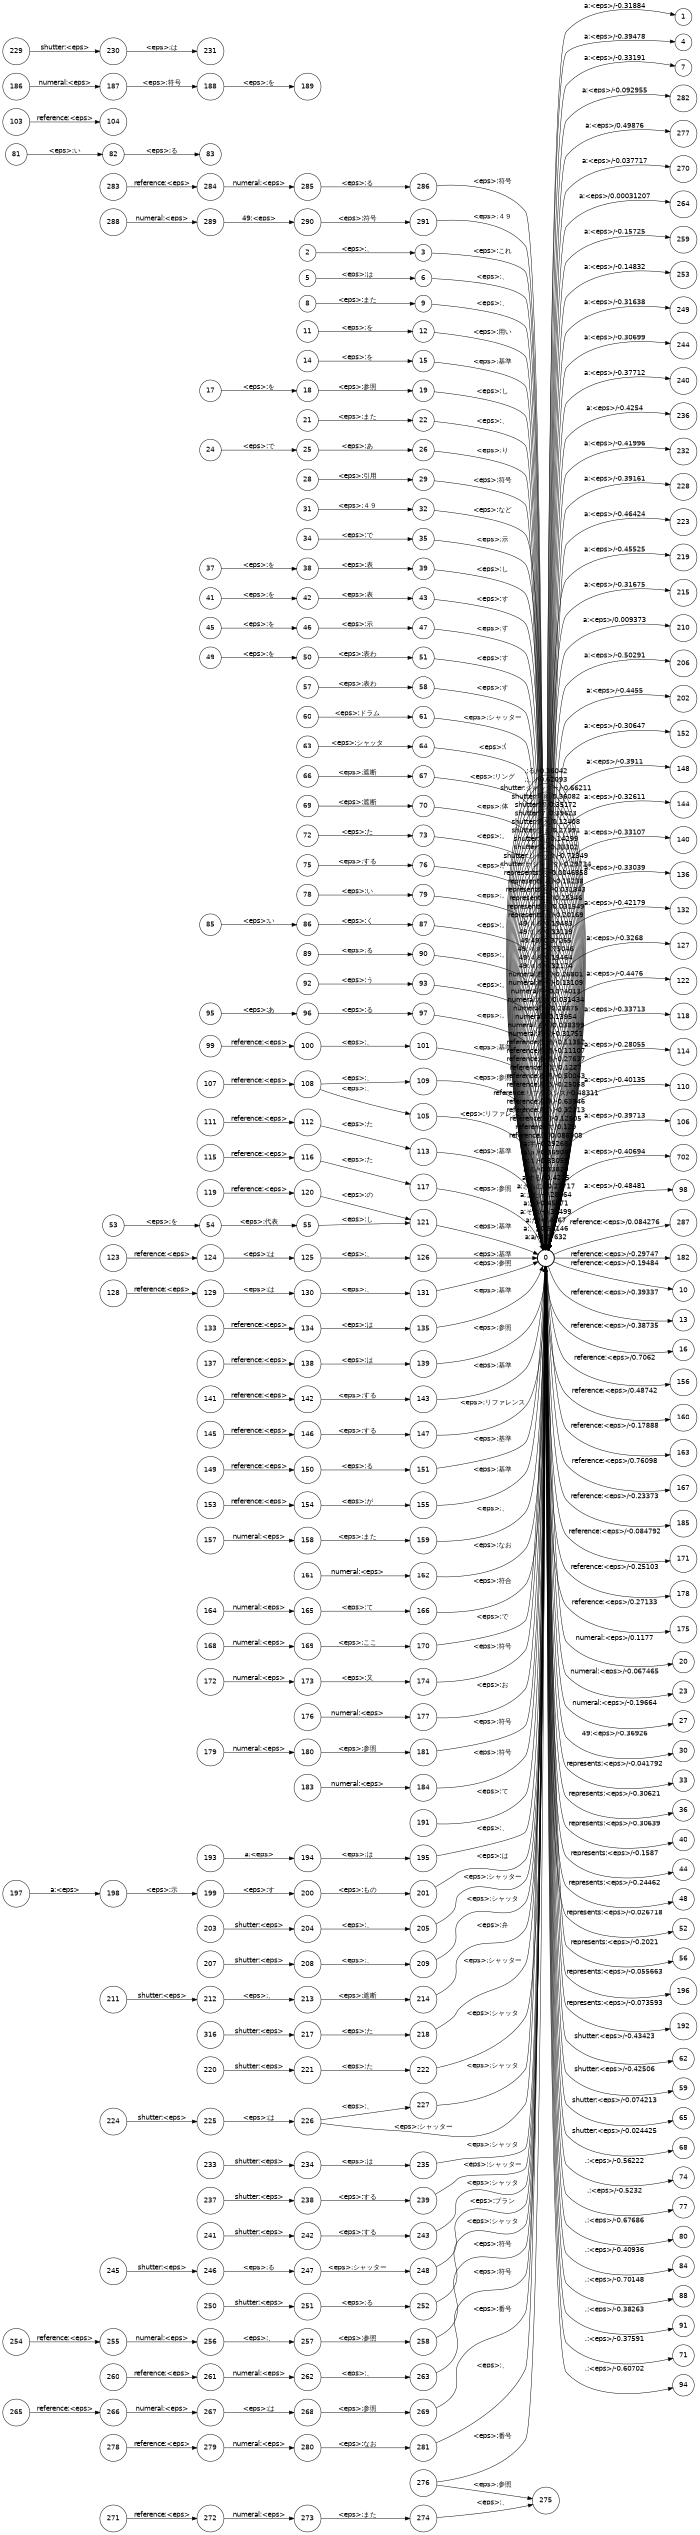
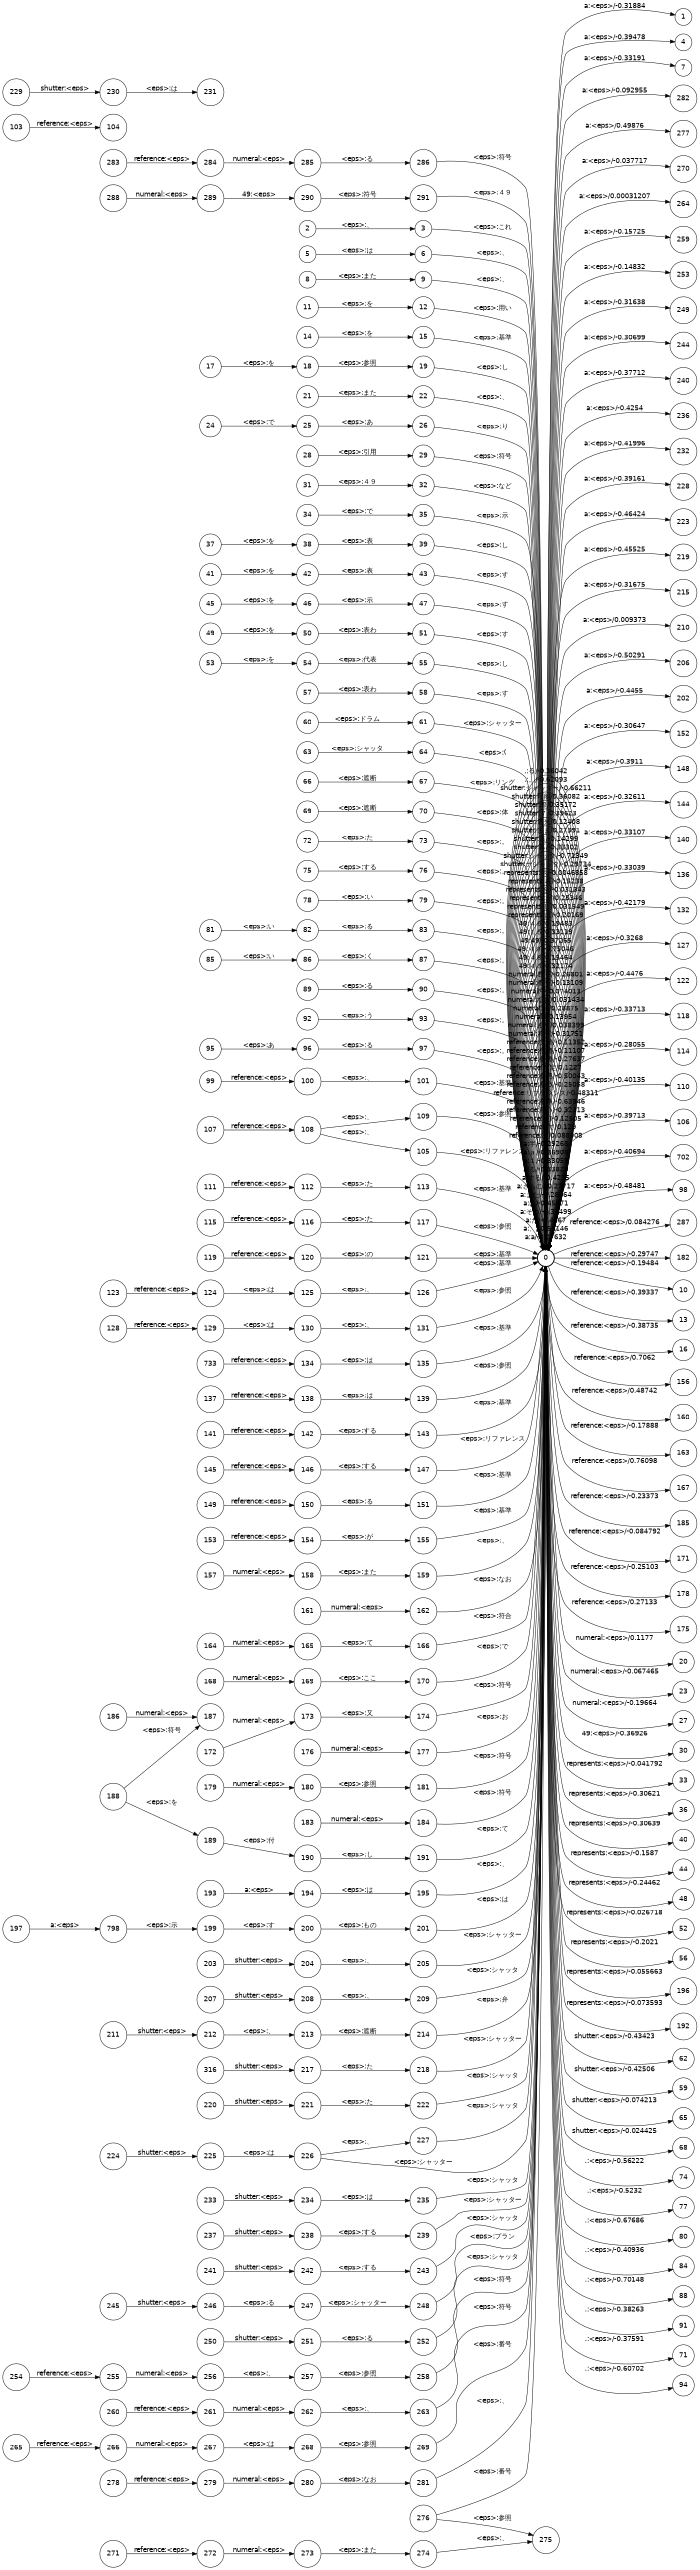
(160, 87) -> (160, 1758)
none -> (540, 1052)
(362, 1224) -> (541, 918)
(210, 1329) -> (210, 1364)
none -> (308, 1858)
(113, 1894) -> (113, 1929)
